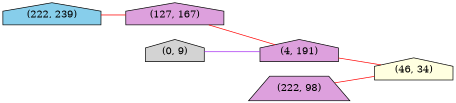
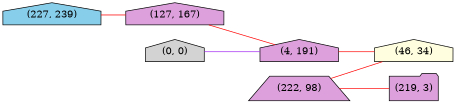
(52, 15) -> (52, 15)
(175, 52) -> (175, 52)
none -> (414, 88)
